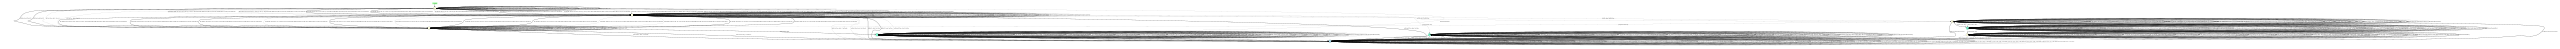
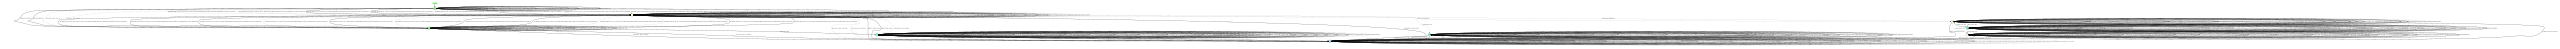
(435, 8) -> (435, 8)
(1223, 11) -> none
(1191, 26) -> (1958, 31)
(429, 28) -> (429, 28)
